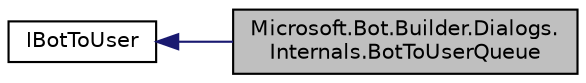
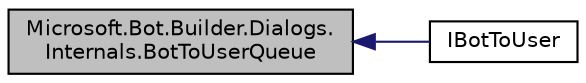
(206, 42) -> (403, 42)
